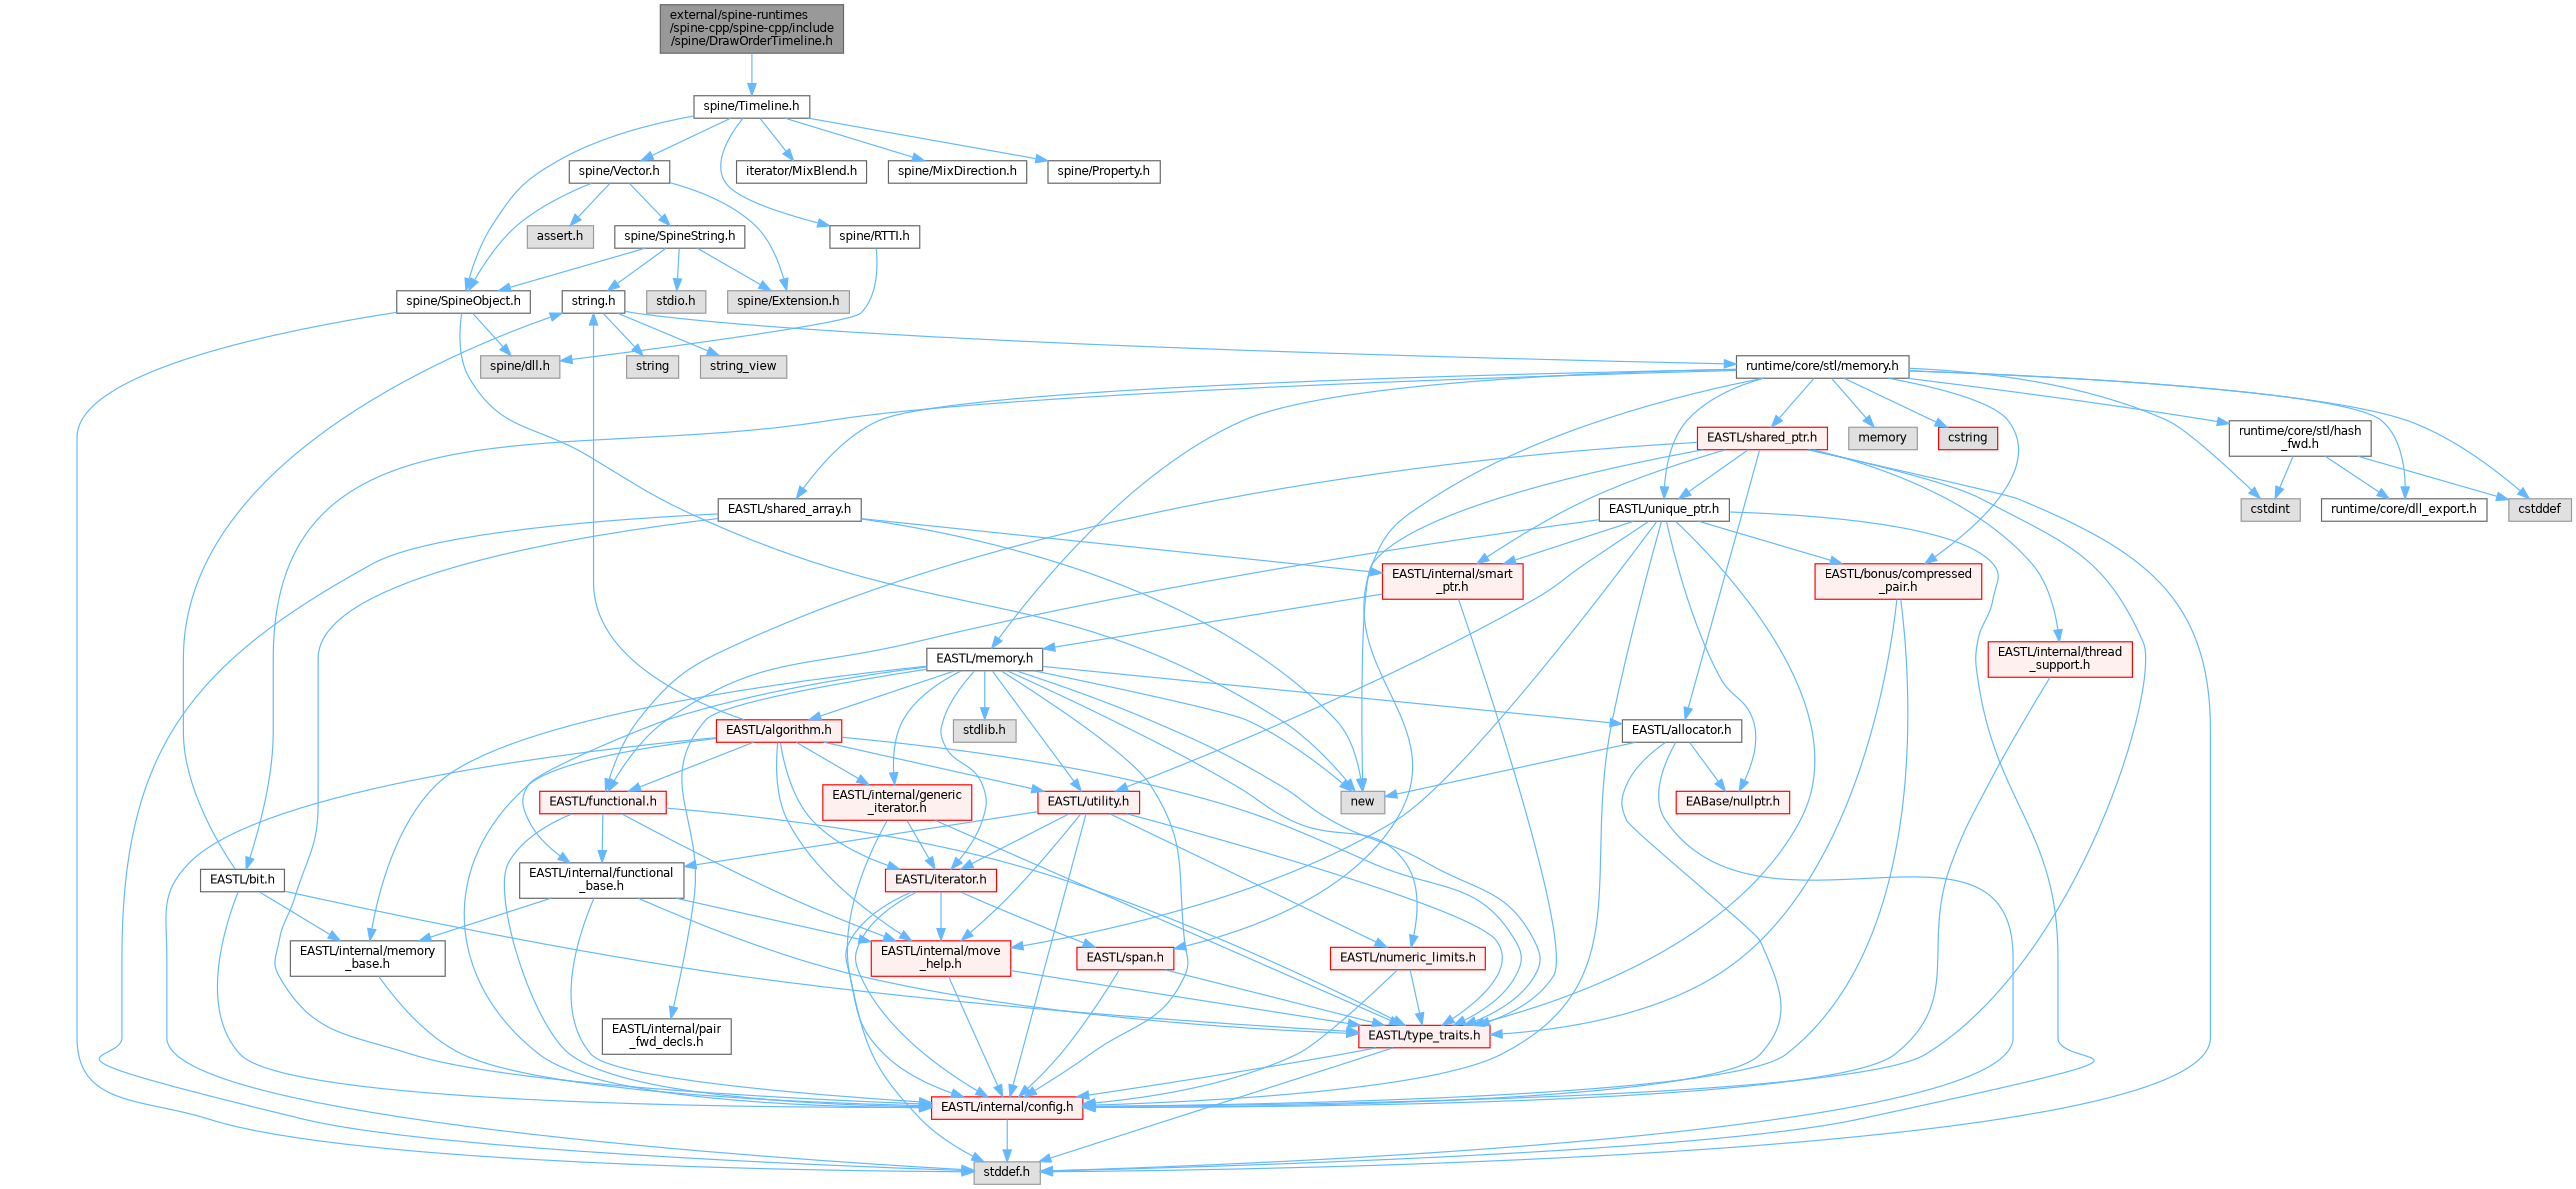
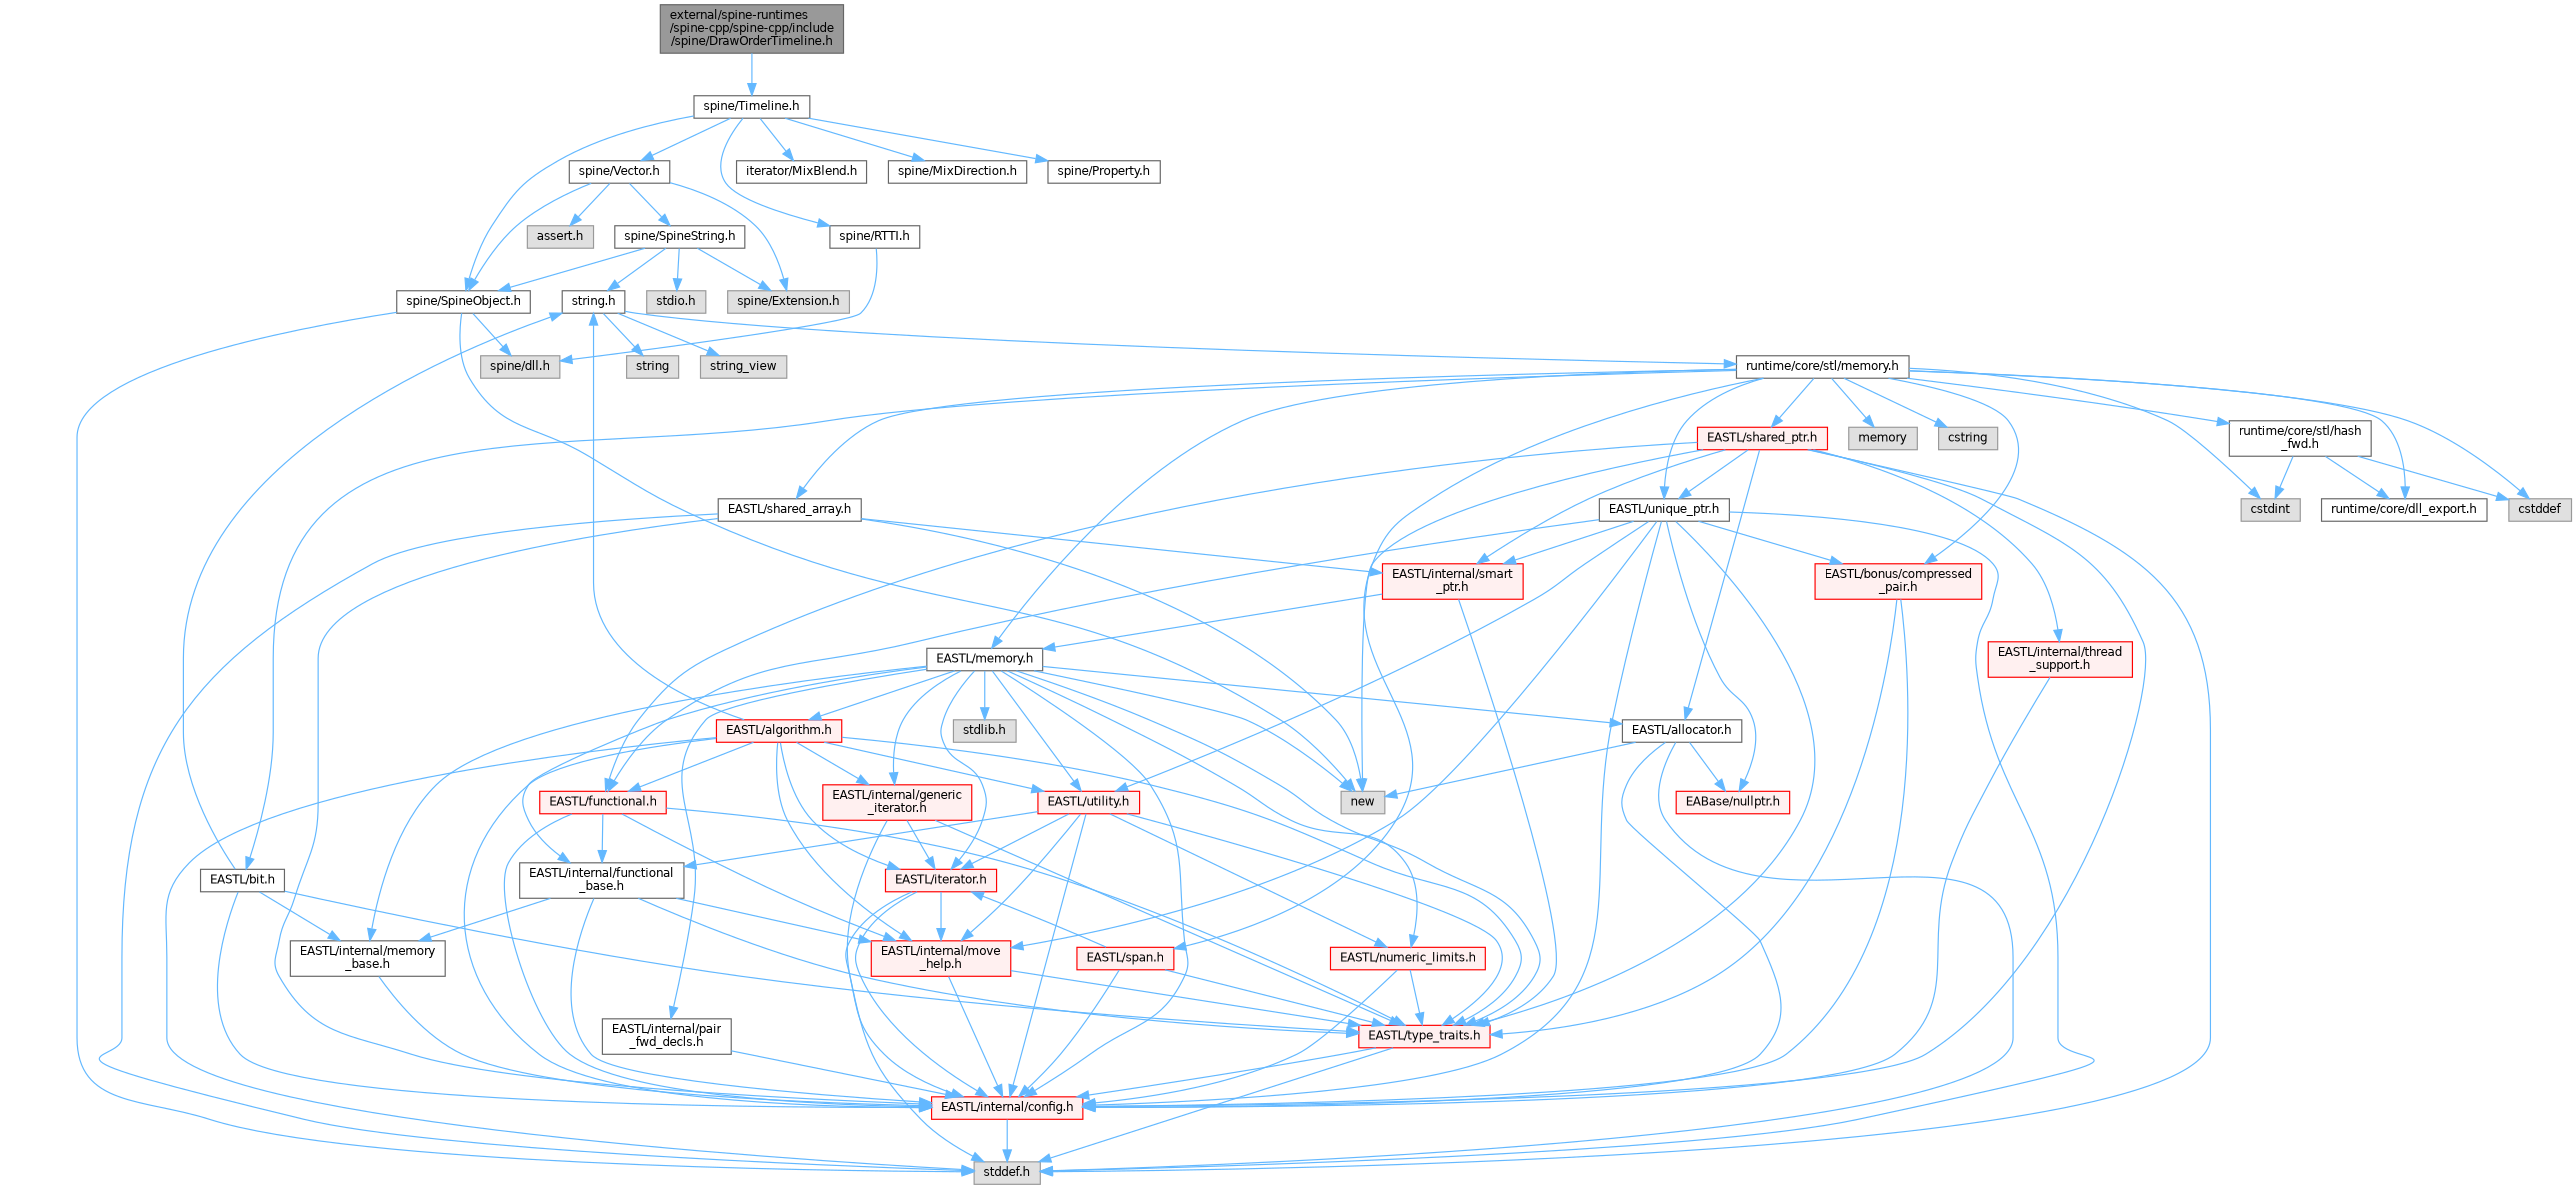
(1968, 439) -> (1968, 439)
(1022, 918) -> (1045, 921)
none -> (838, 1073)
